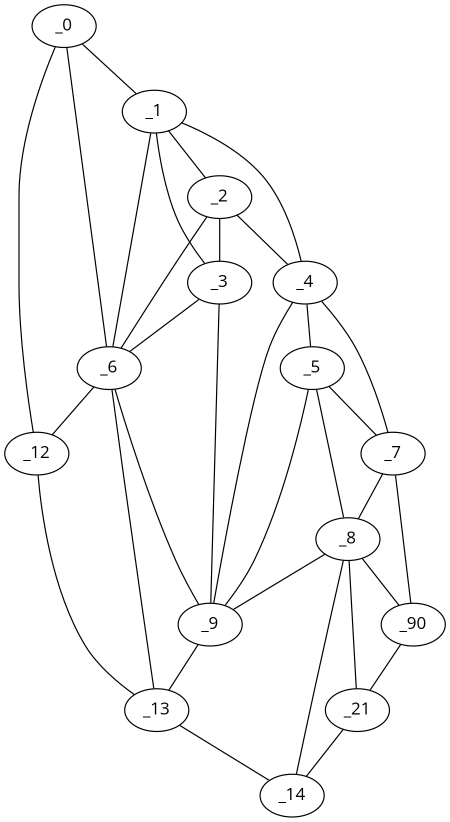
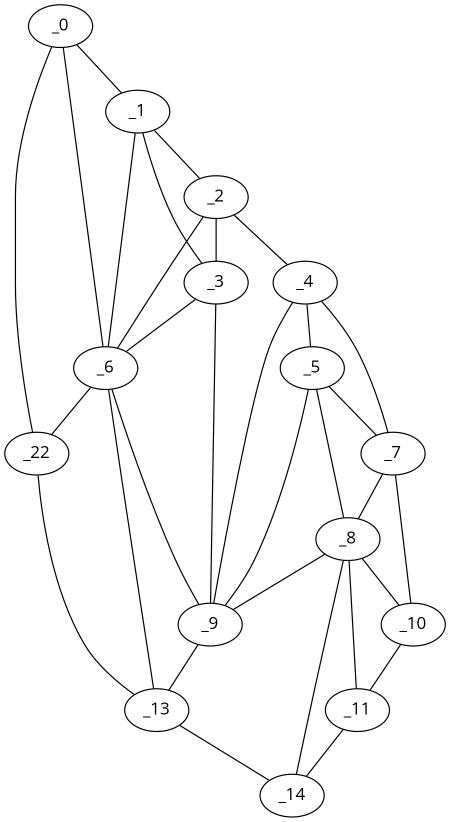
(261, 175) -> none
(37, 454) -> (37, 454)
(413, 625) -> (413, 625)
(357, 710) -> (357, 710)
